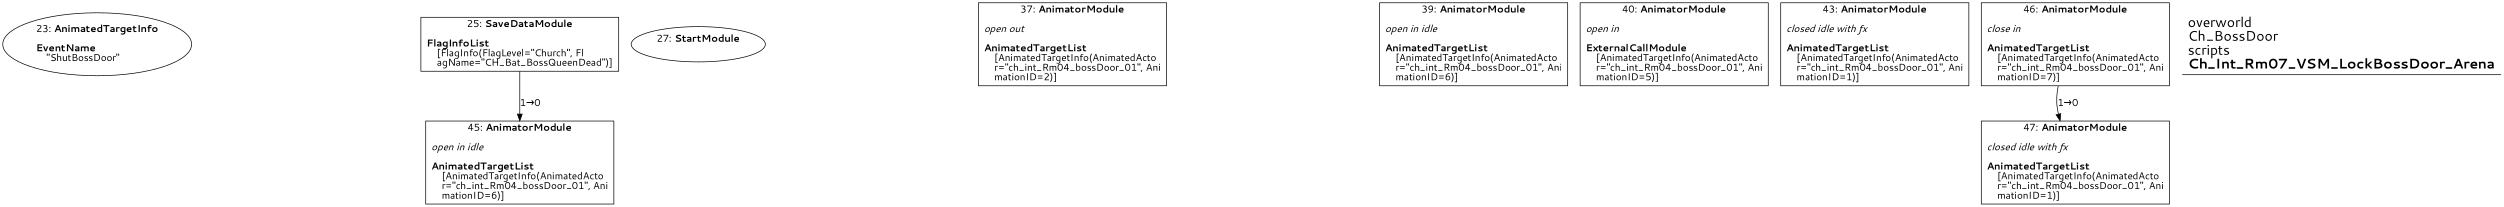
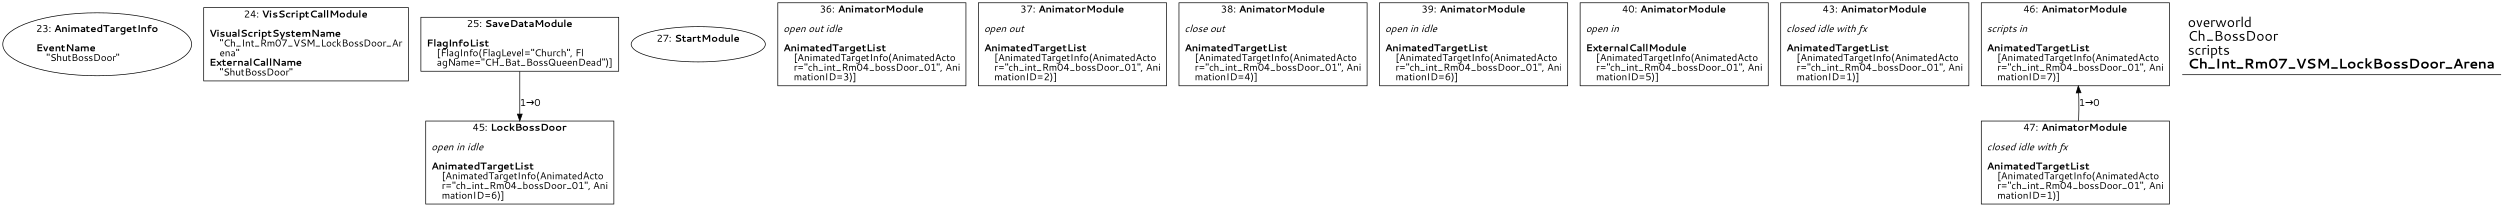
(2004, 29) -> (2007, 29)
none -> (306, 44)
none -> (872, 44)
none -> (1273, 44)
(2057, 100) -> (2079, 107)
(529, 128) -> (529, 128)
